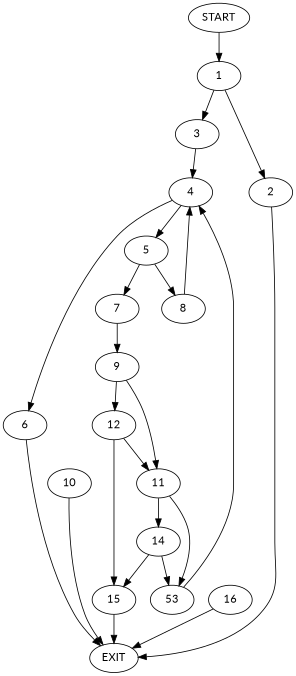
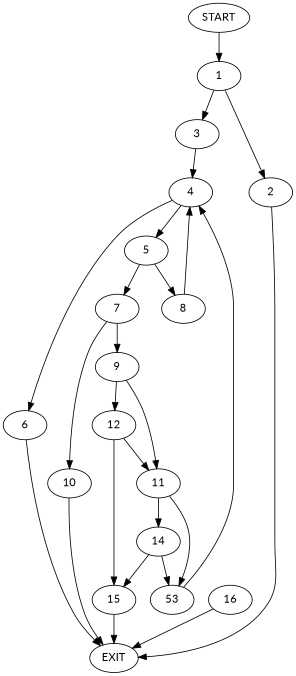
none -> (78, 388)
